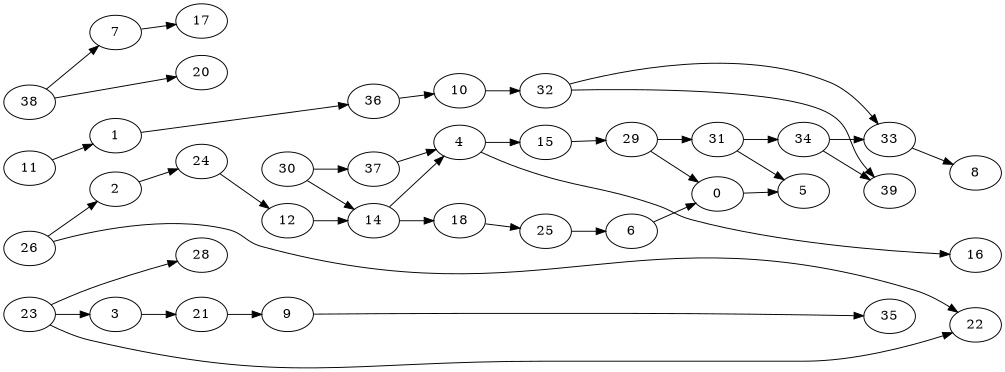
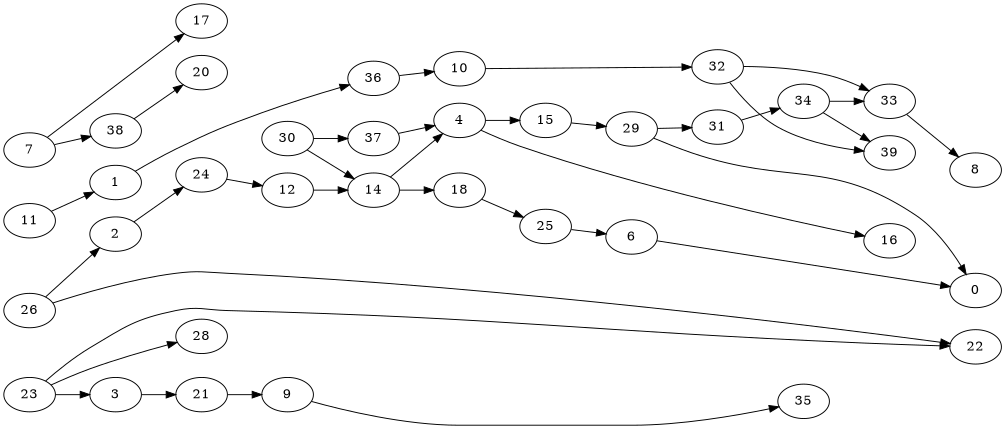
(69, 71) -> (68, 142)
(804, 191) -> none
